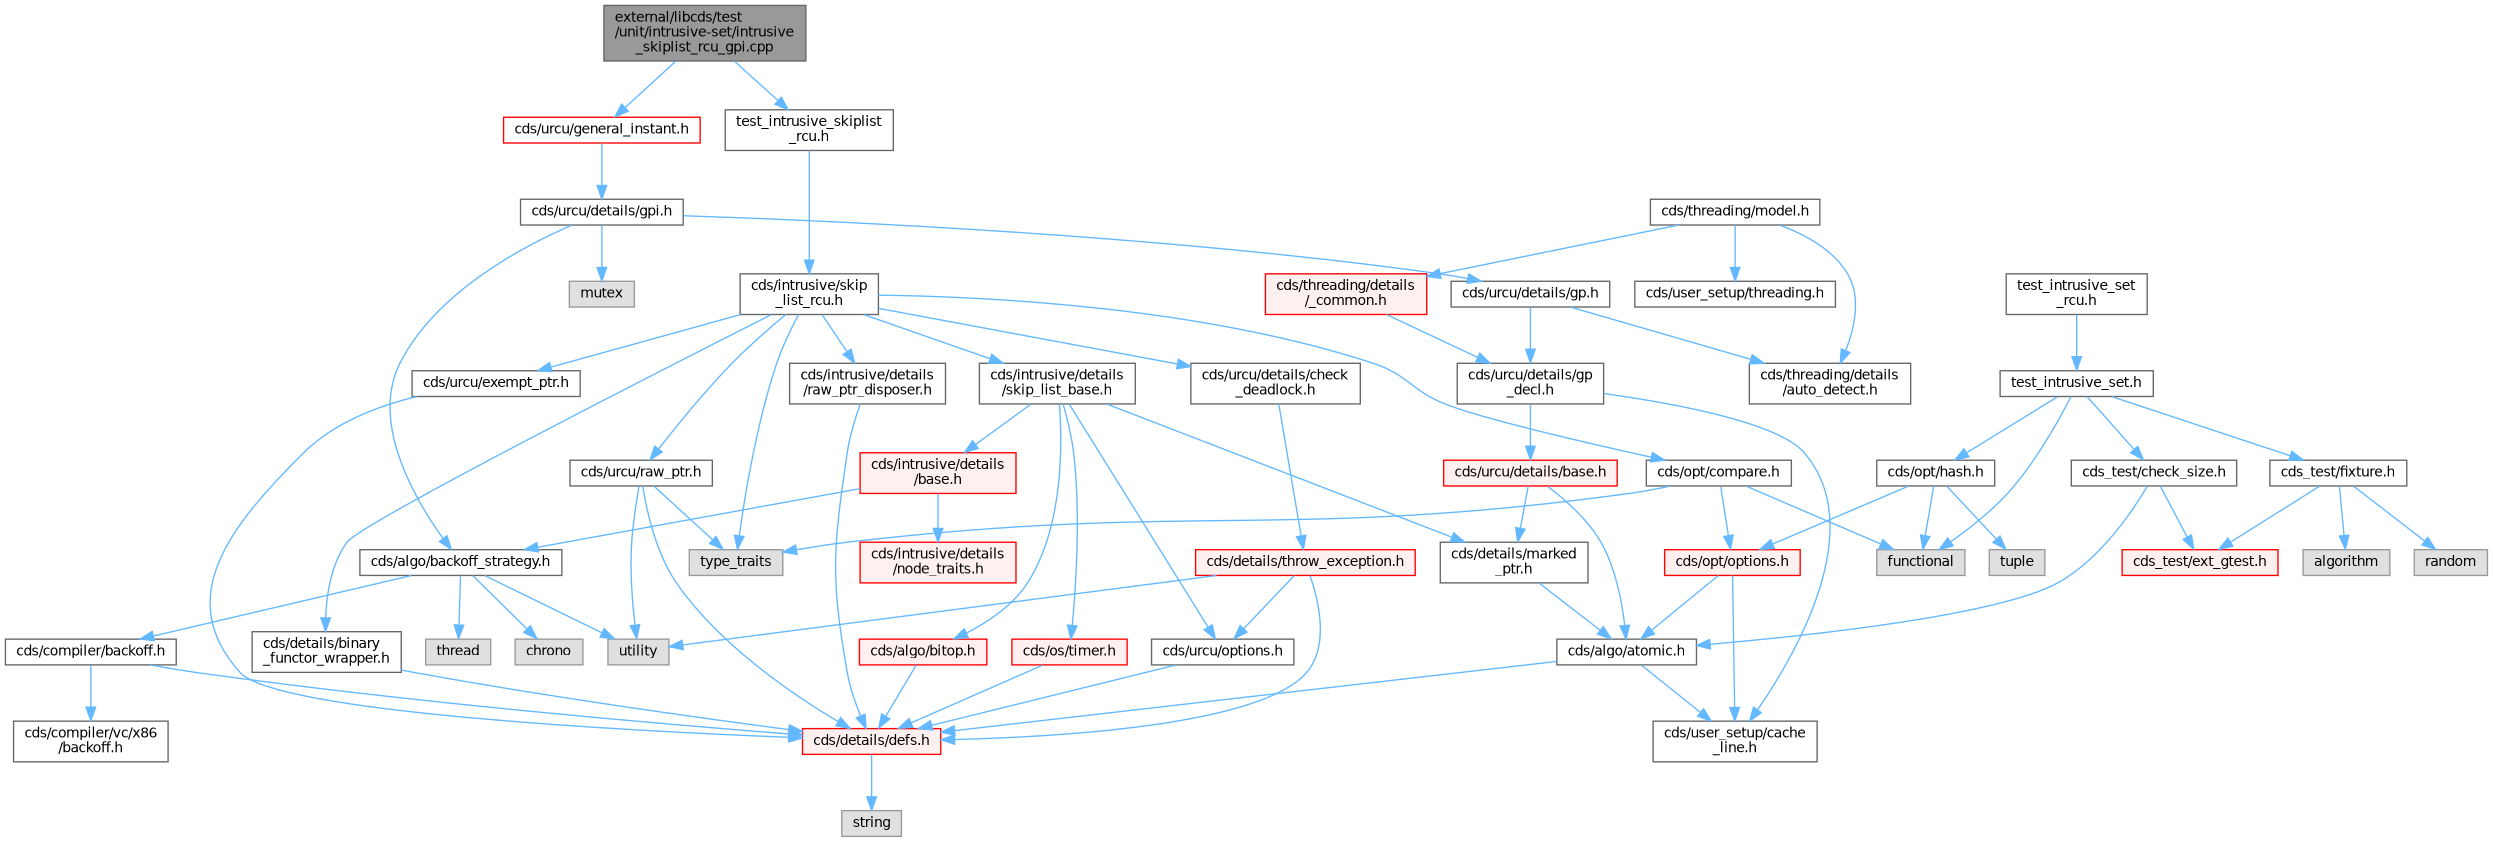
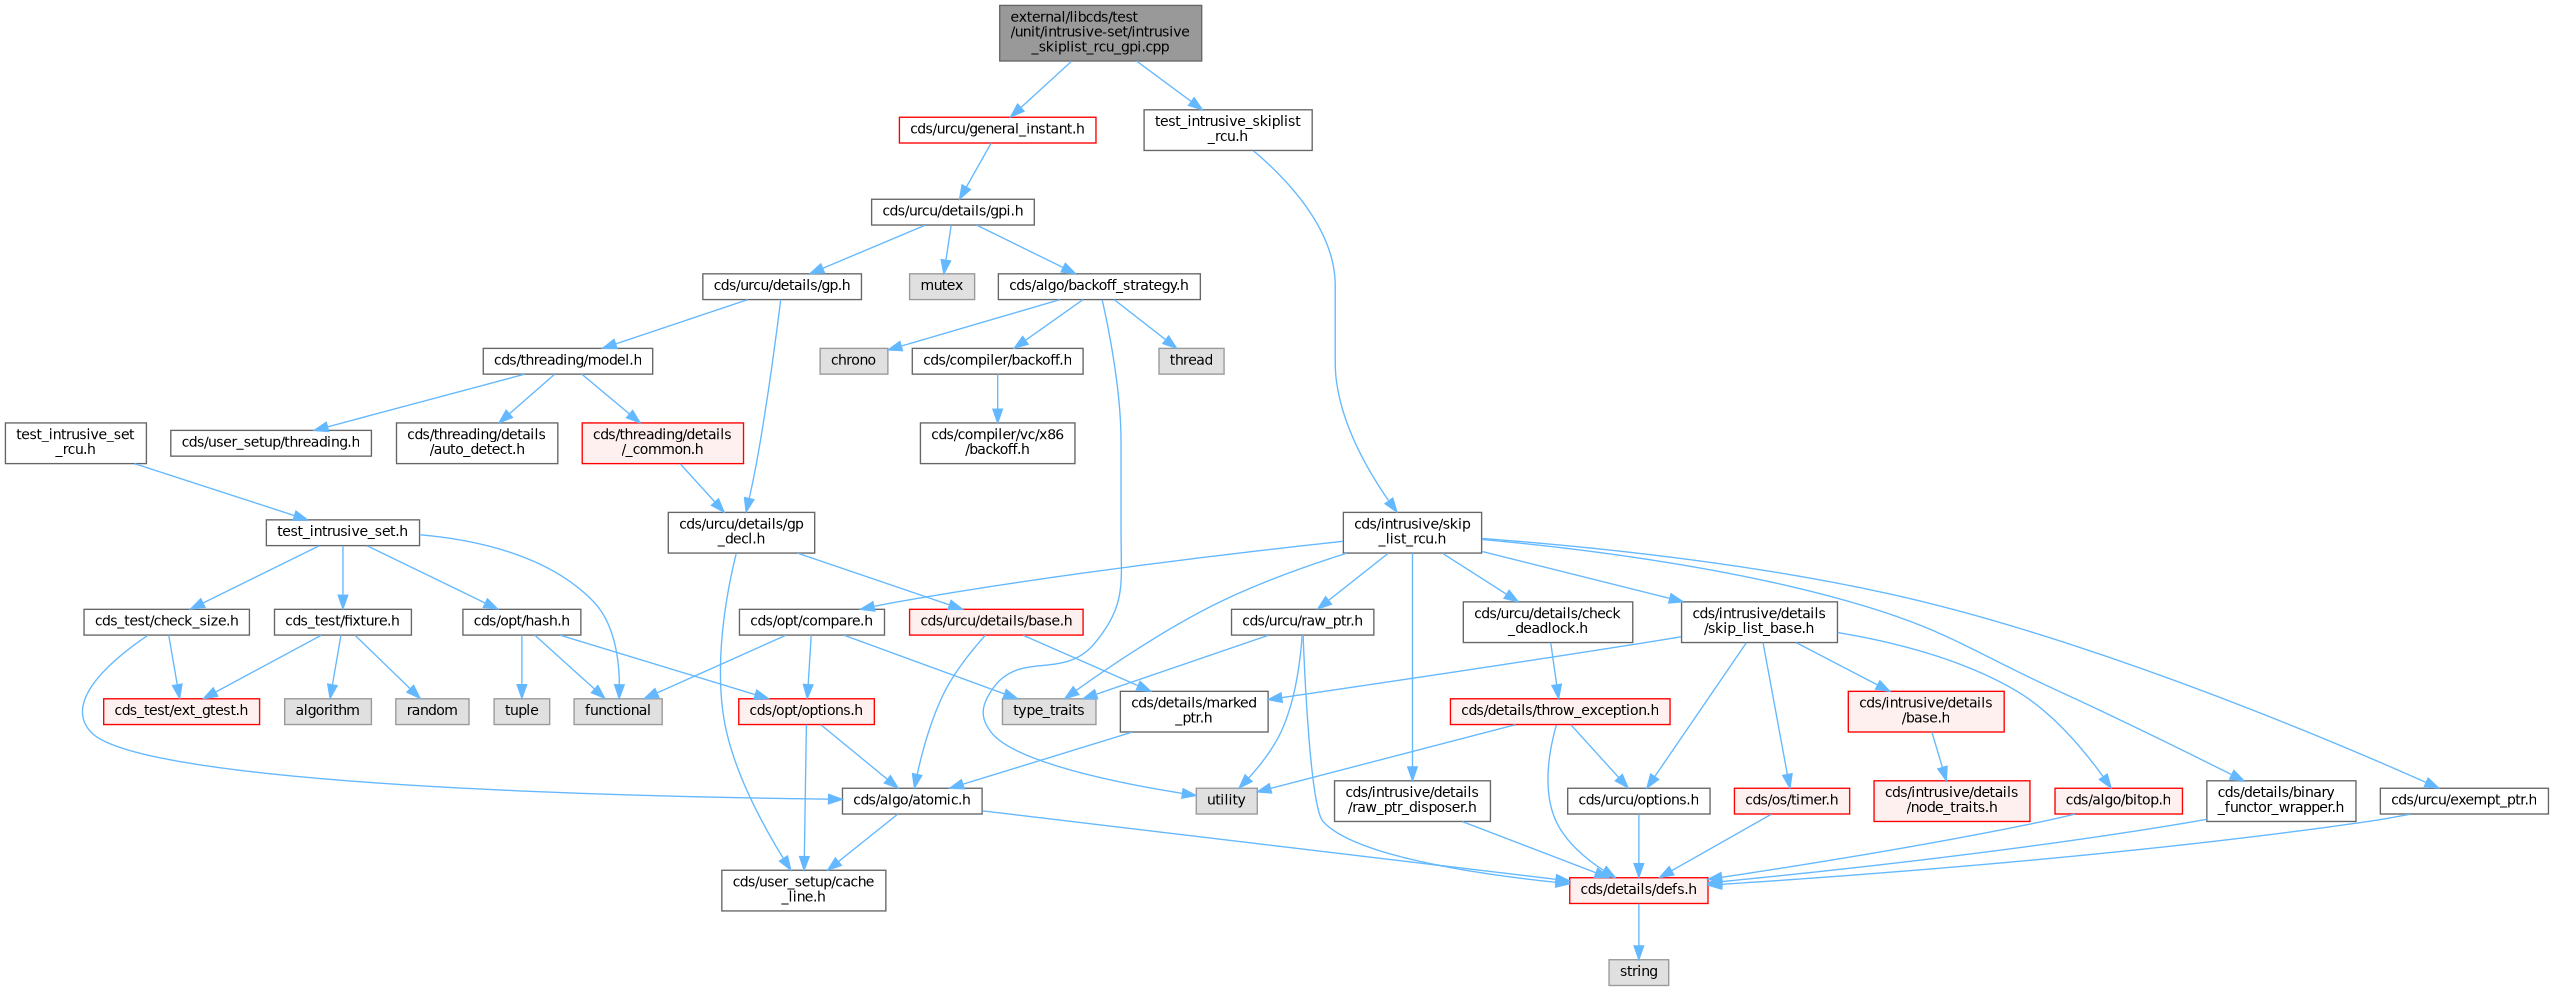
(1661, 333) -> (682, 322)
(707, 516) -> none
(468, 705) -> none
